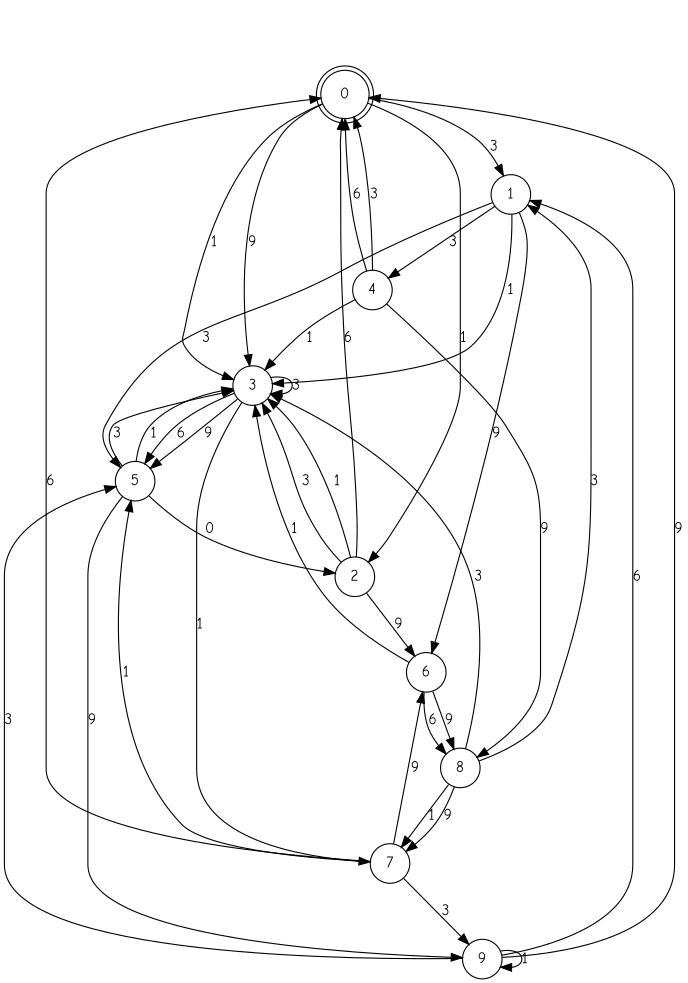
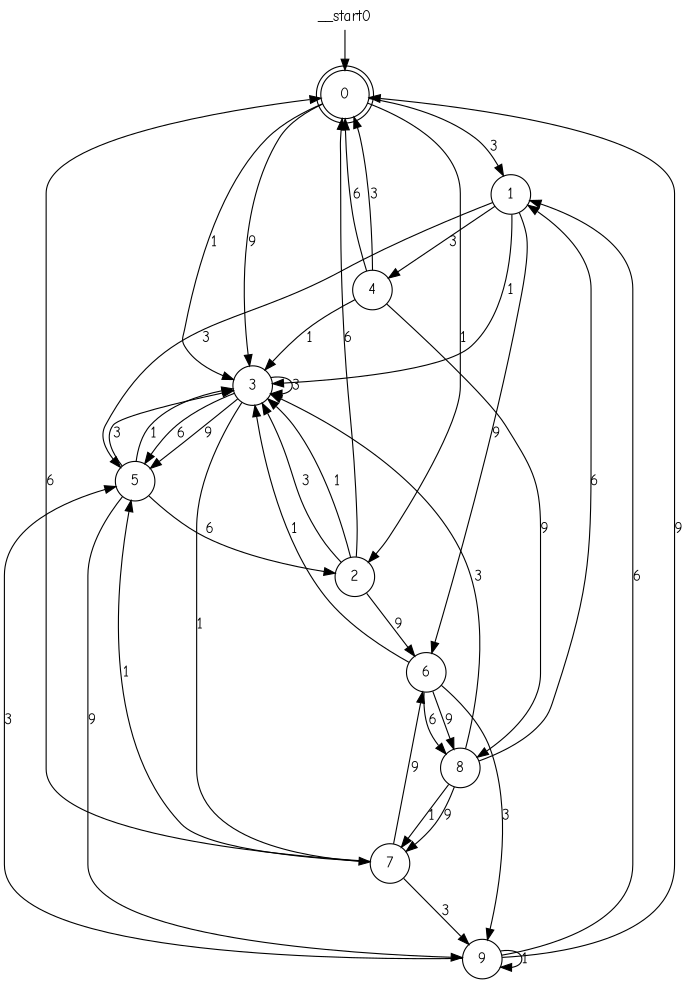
none -> (345, 17)
(594, 481) -> (594, 481)
(210, 529) -> (210, 529)
none -> (501, 798)
